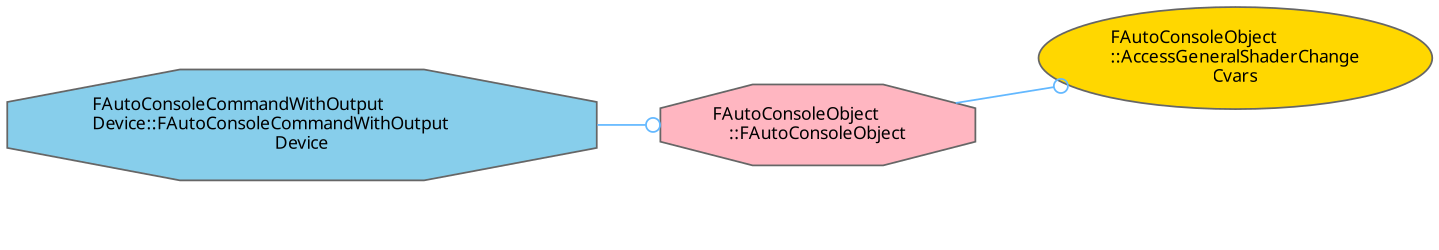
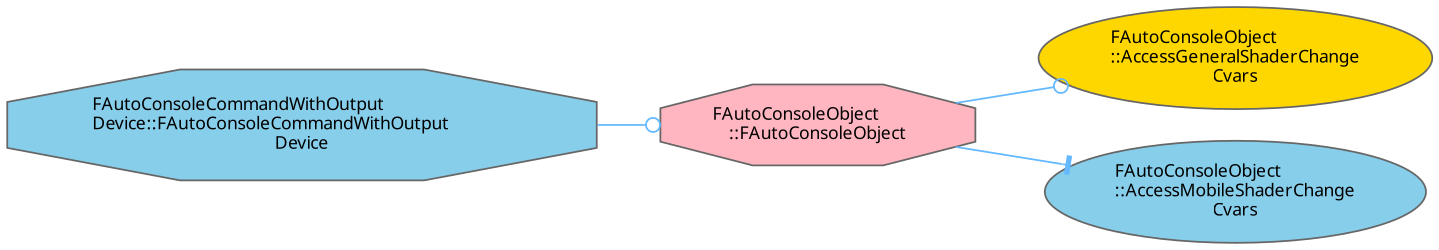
none -> (1235, 192)
